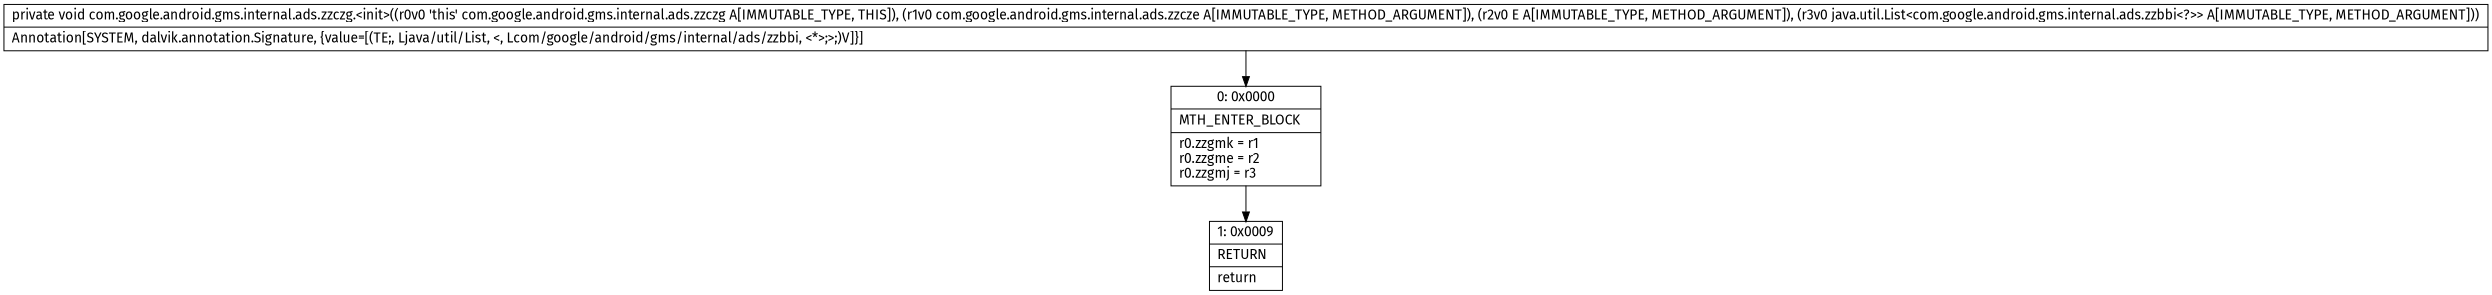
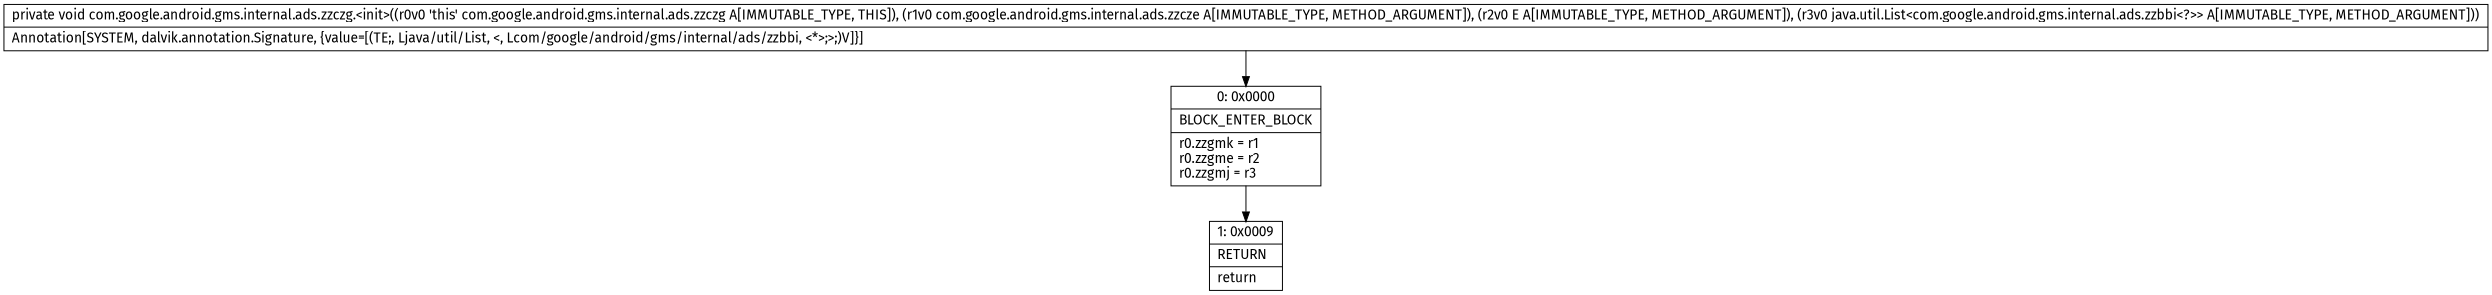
(1240, 120) -> (1246, 120)
